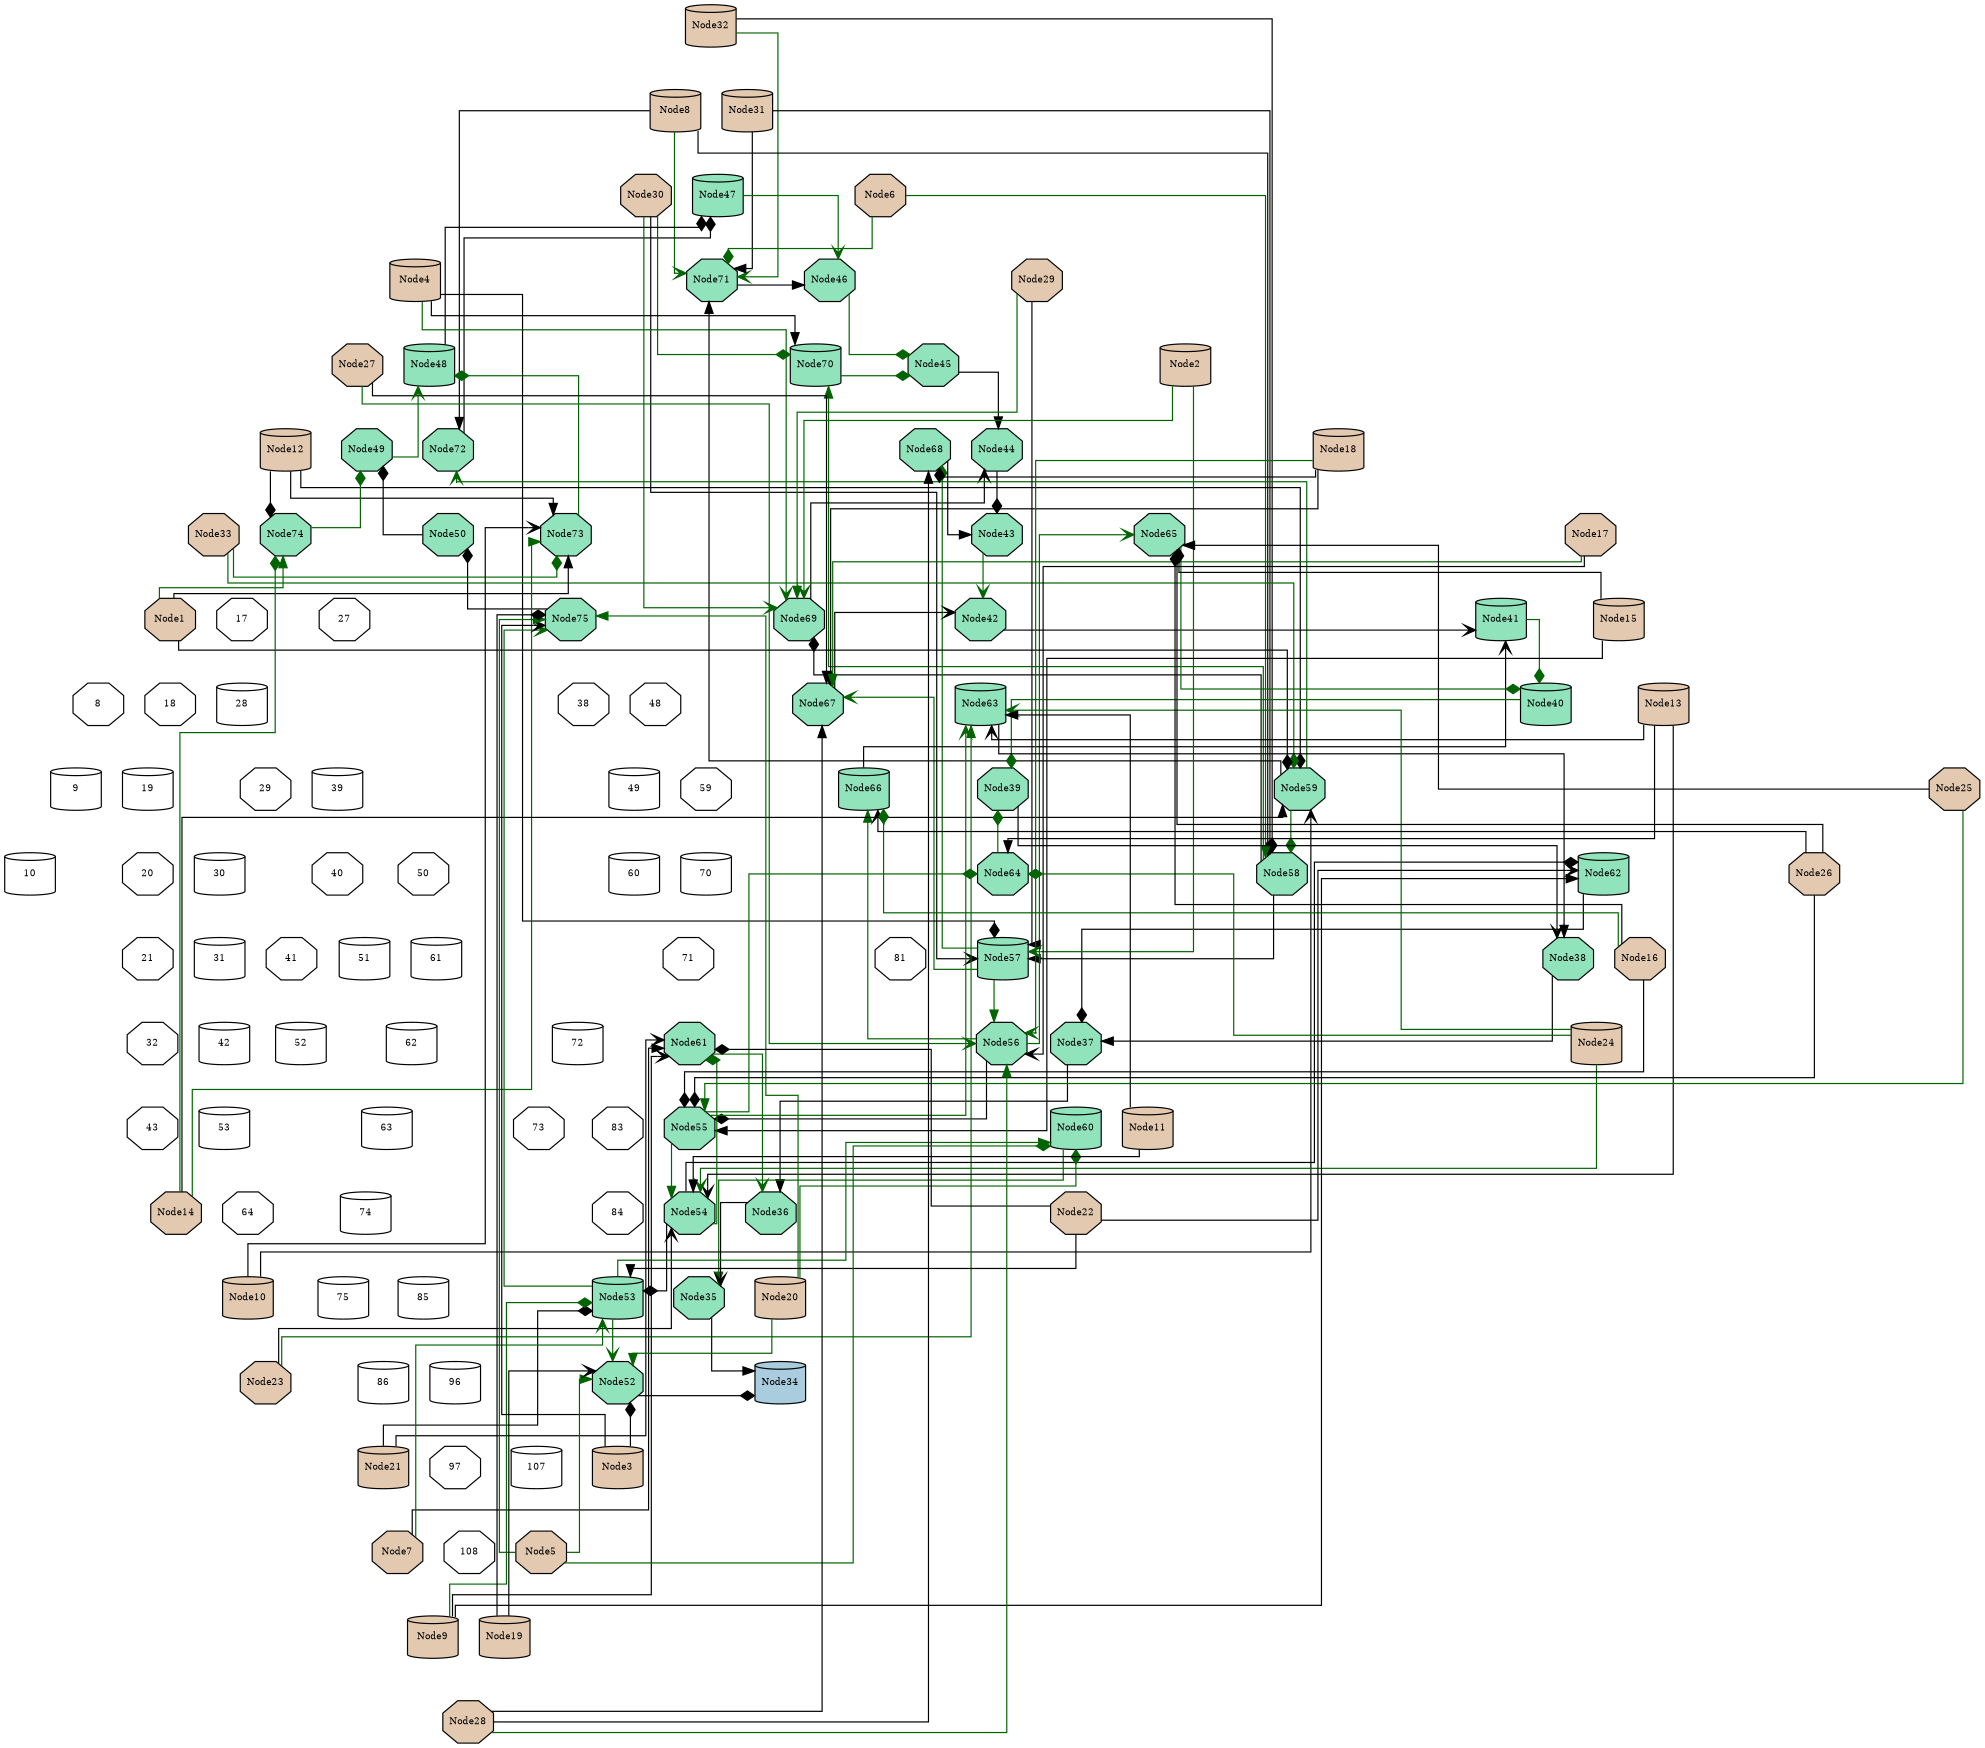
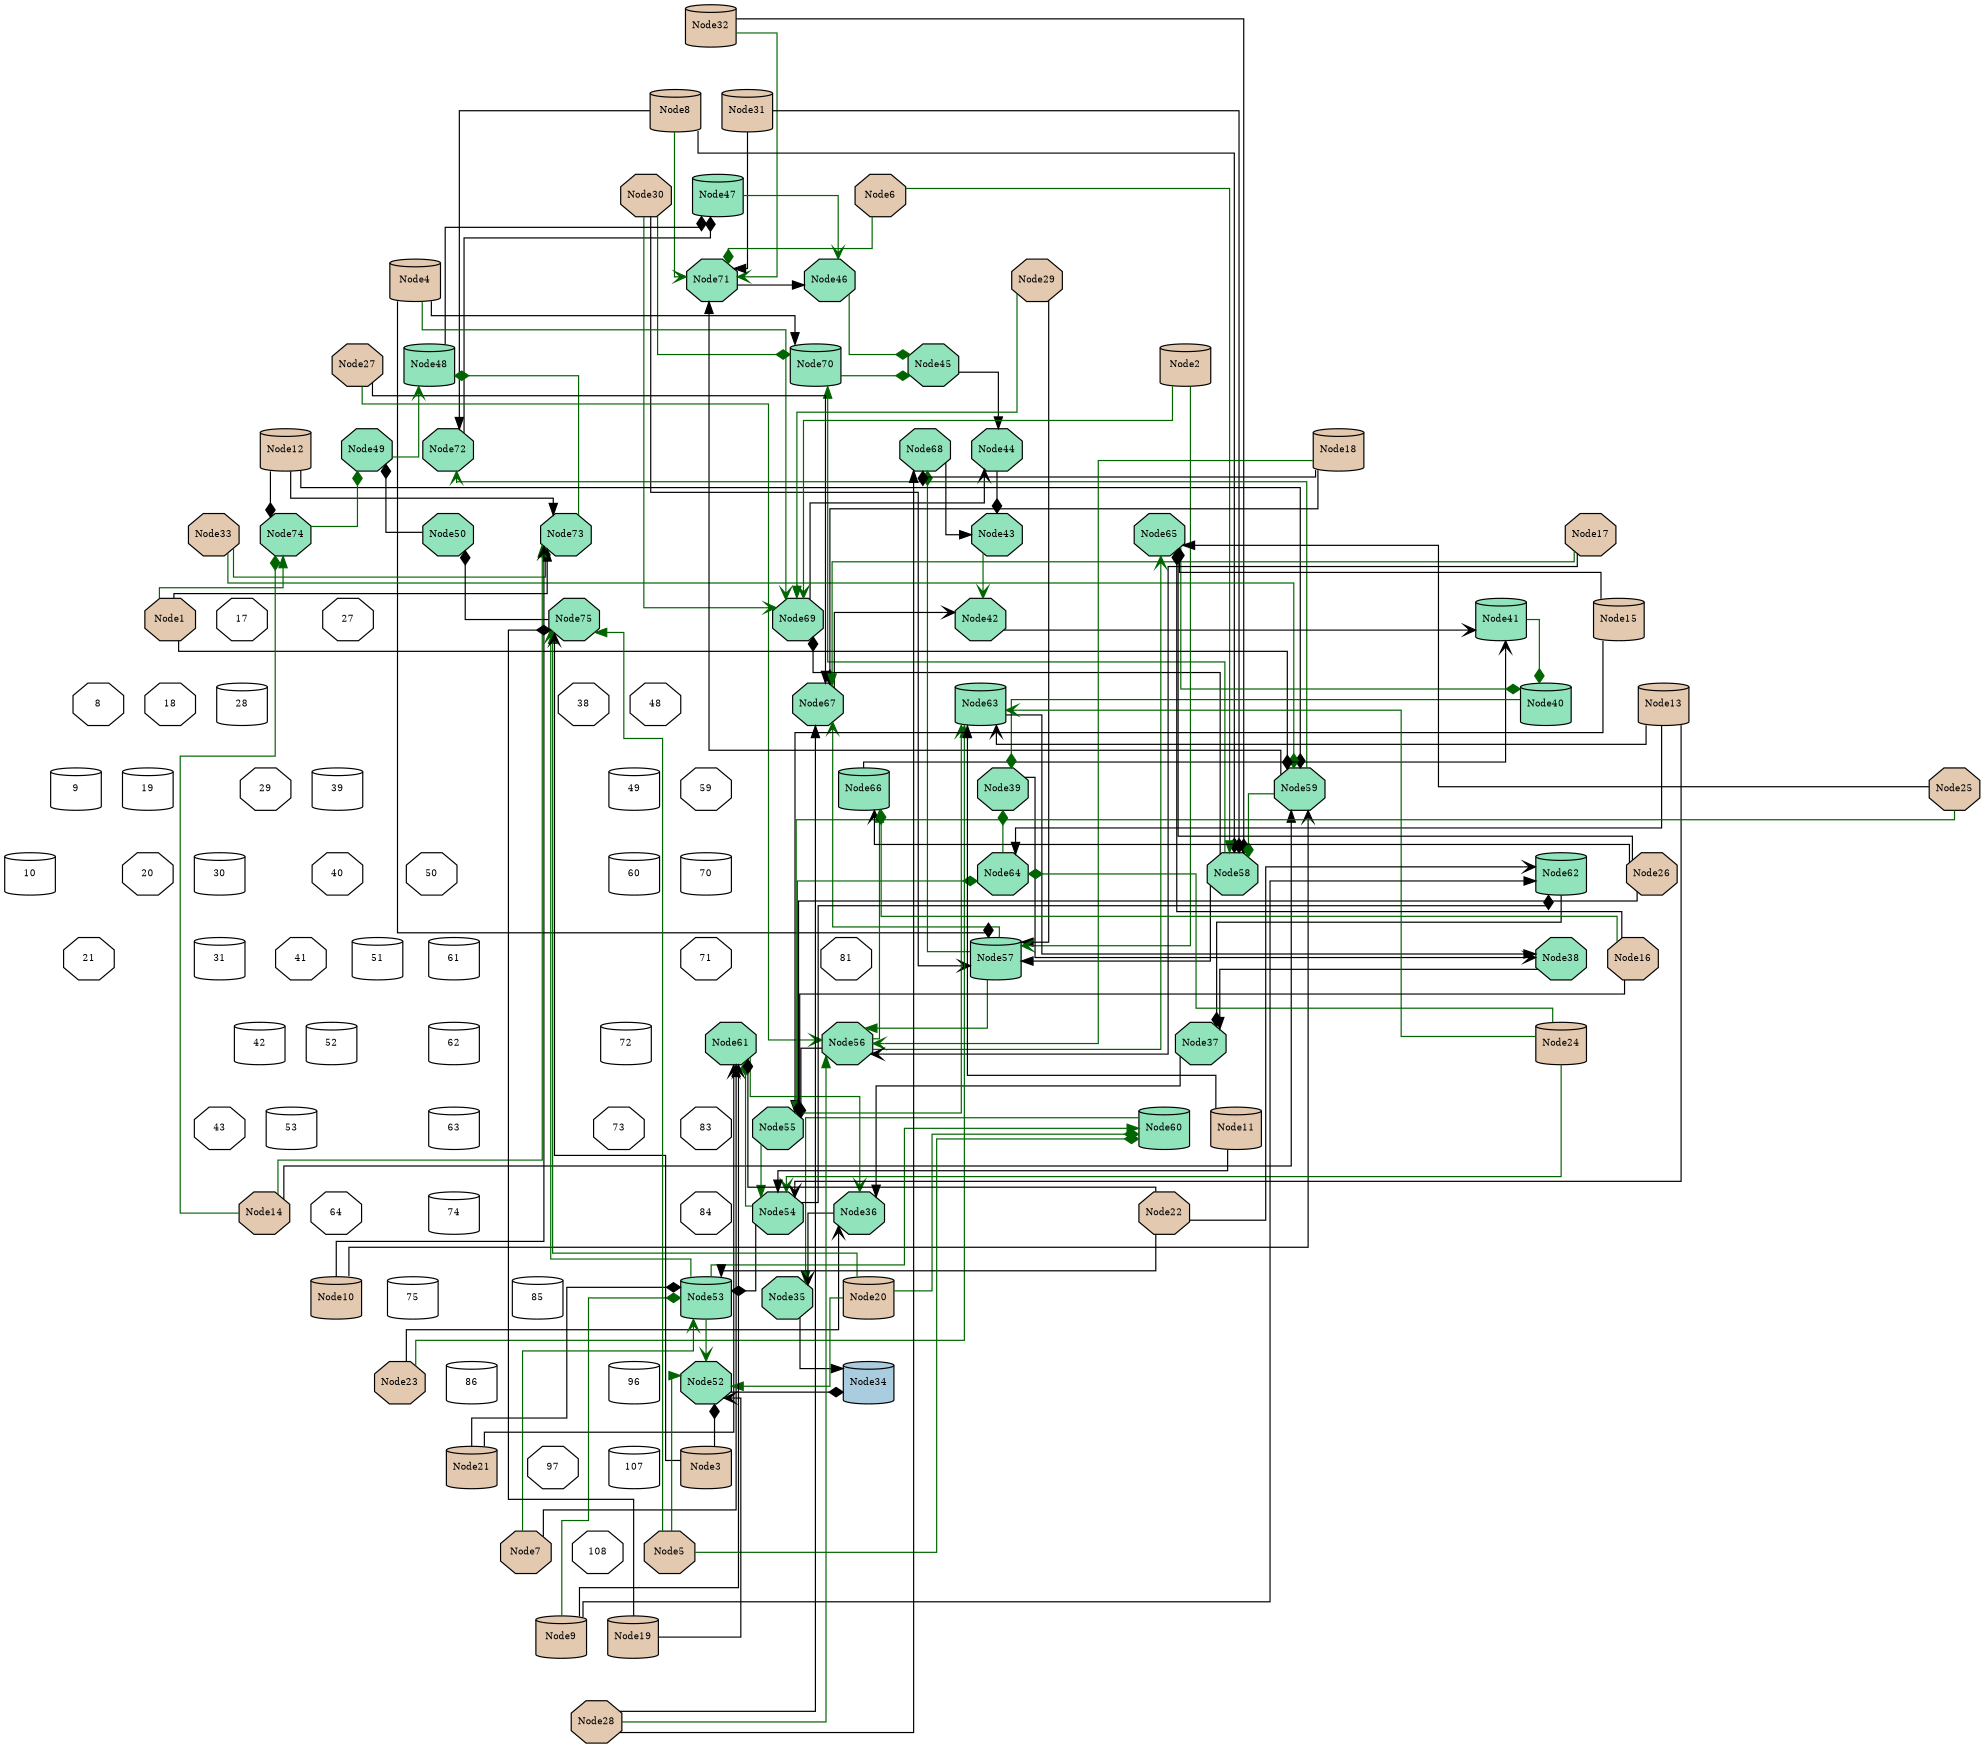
(153, 1044) -> none
(489, 1329) -> (639, 1330)
